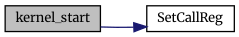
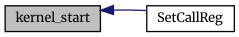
(117, 27) -> (130, 10)
